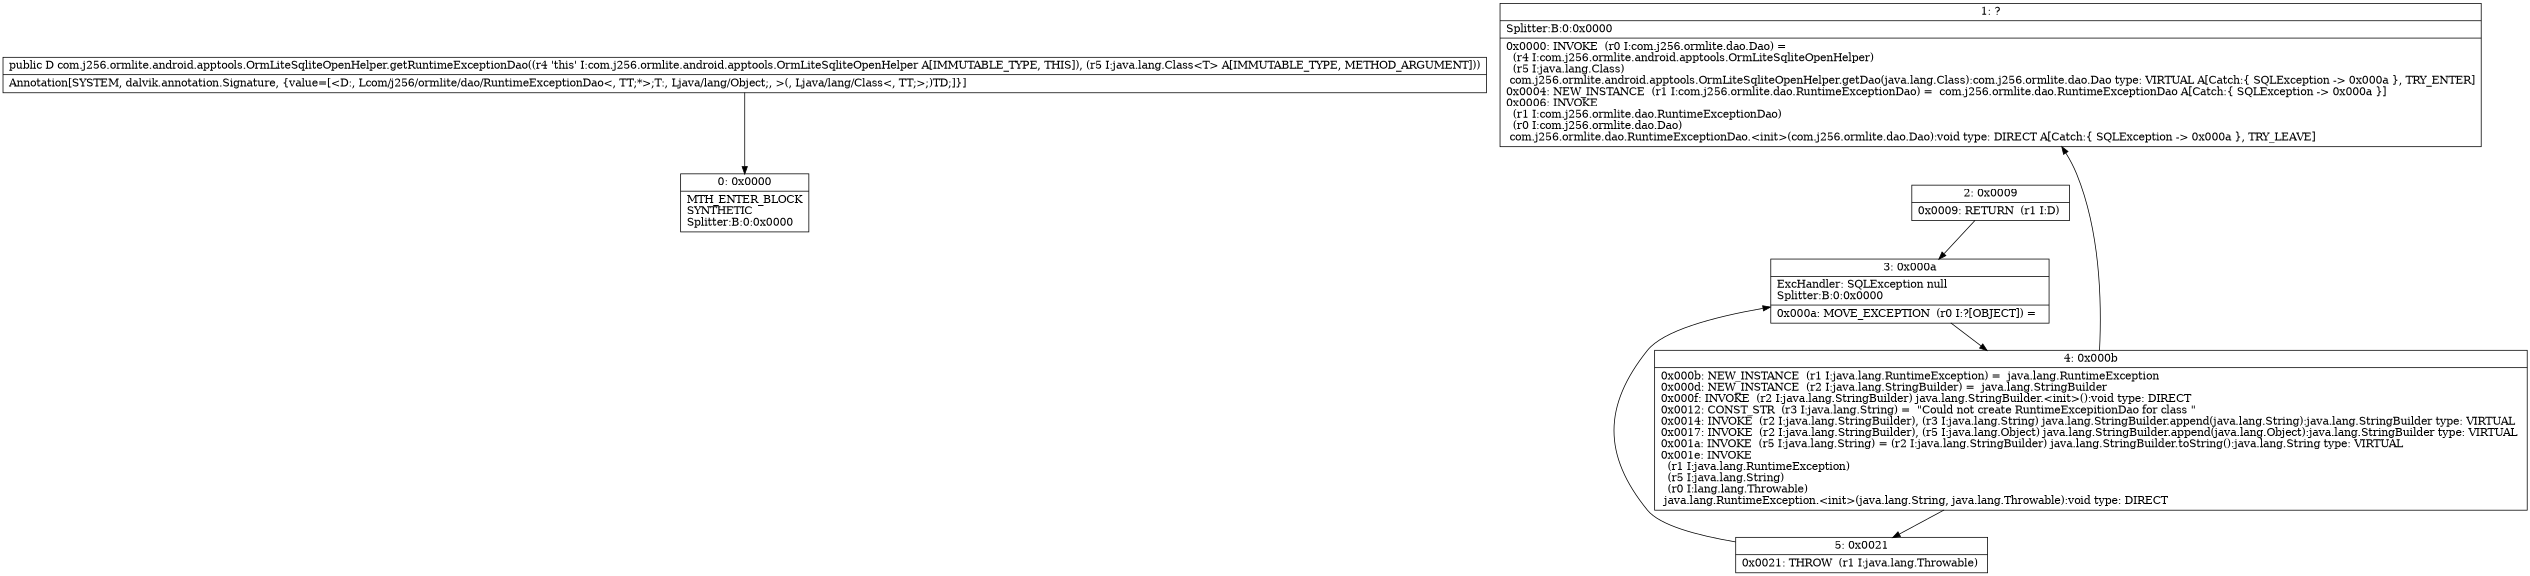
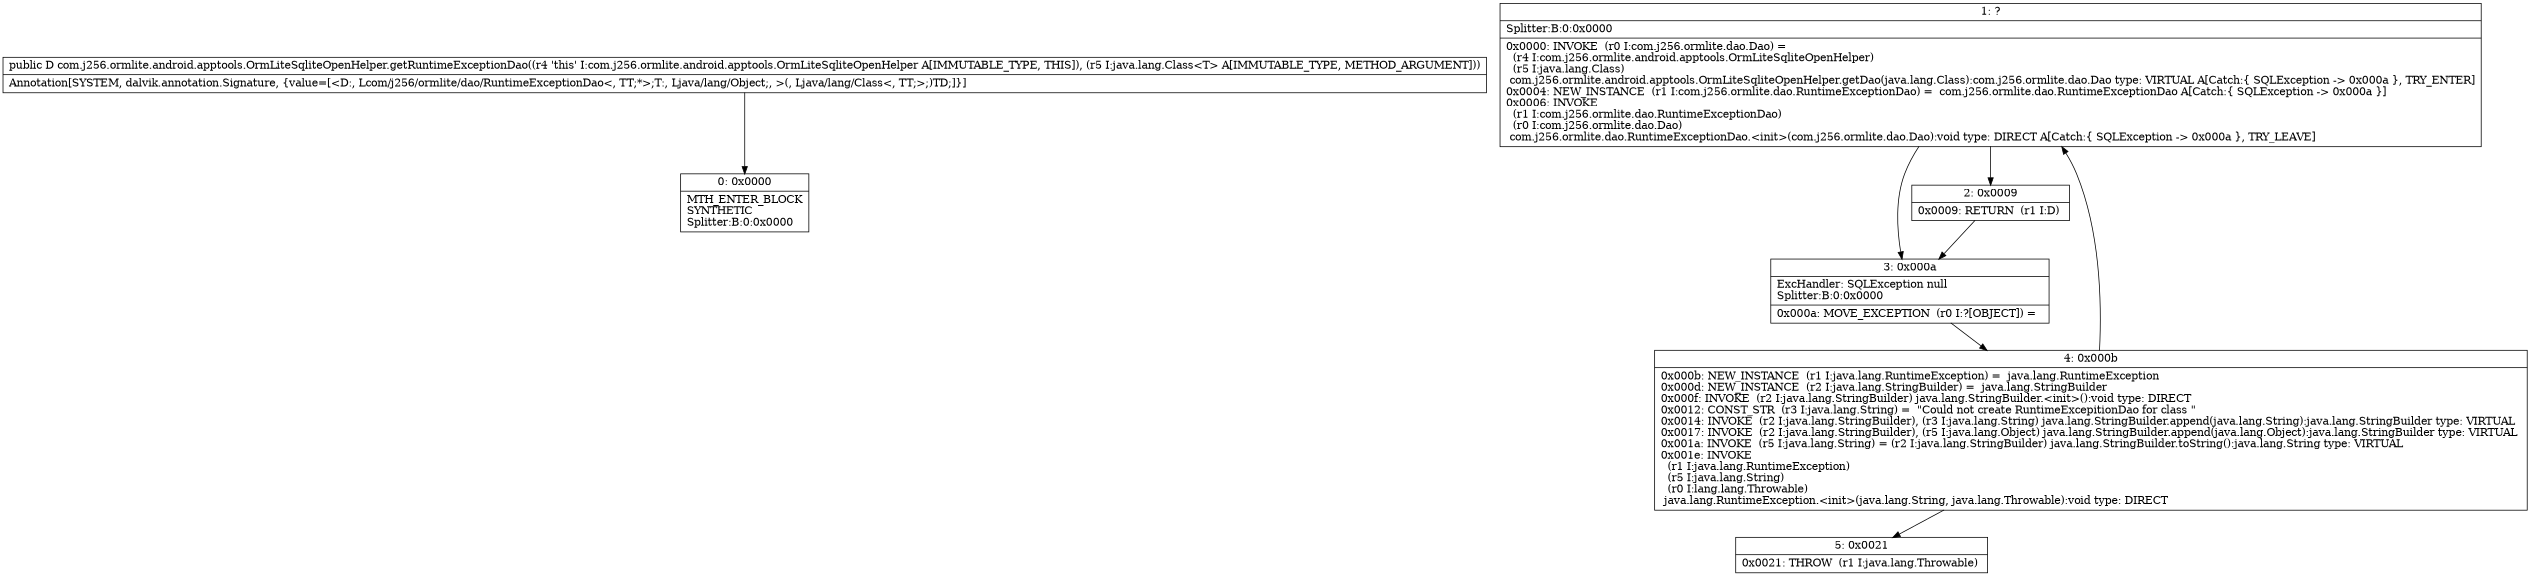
none -> (1991, 162)
(1616, 416) -> (1899, 197)
